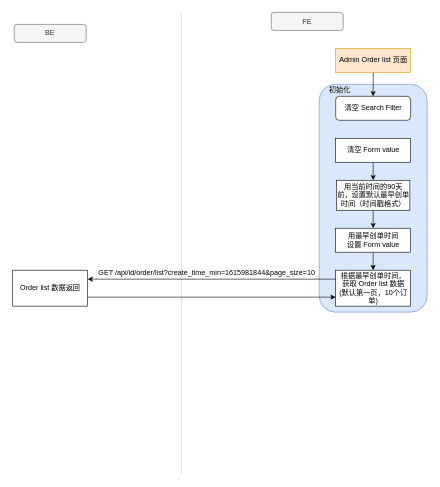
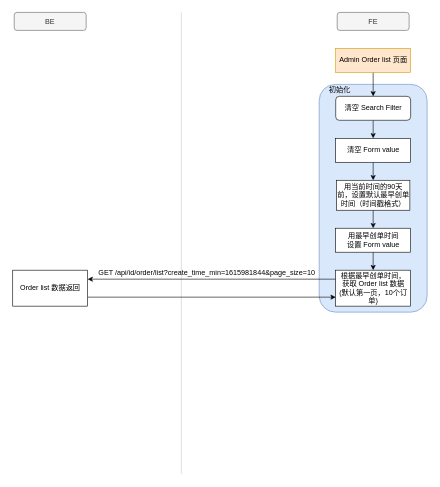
(308, 21) -> (374, 21)
(50, 33) -> (50, 21)
none -> (374, 132)
